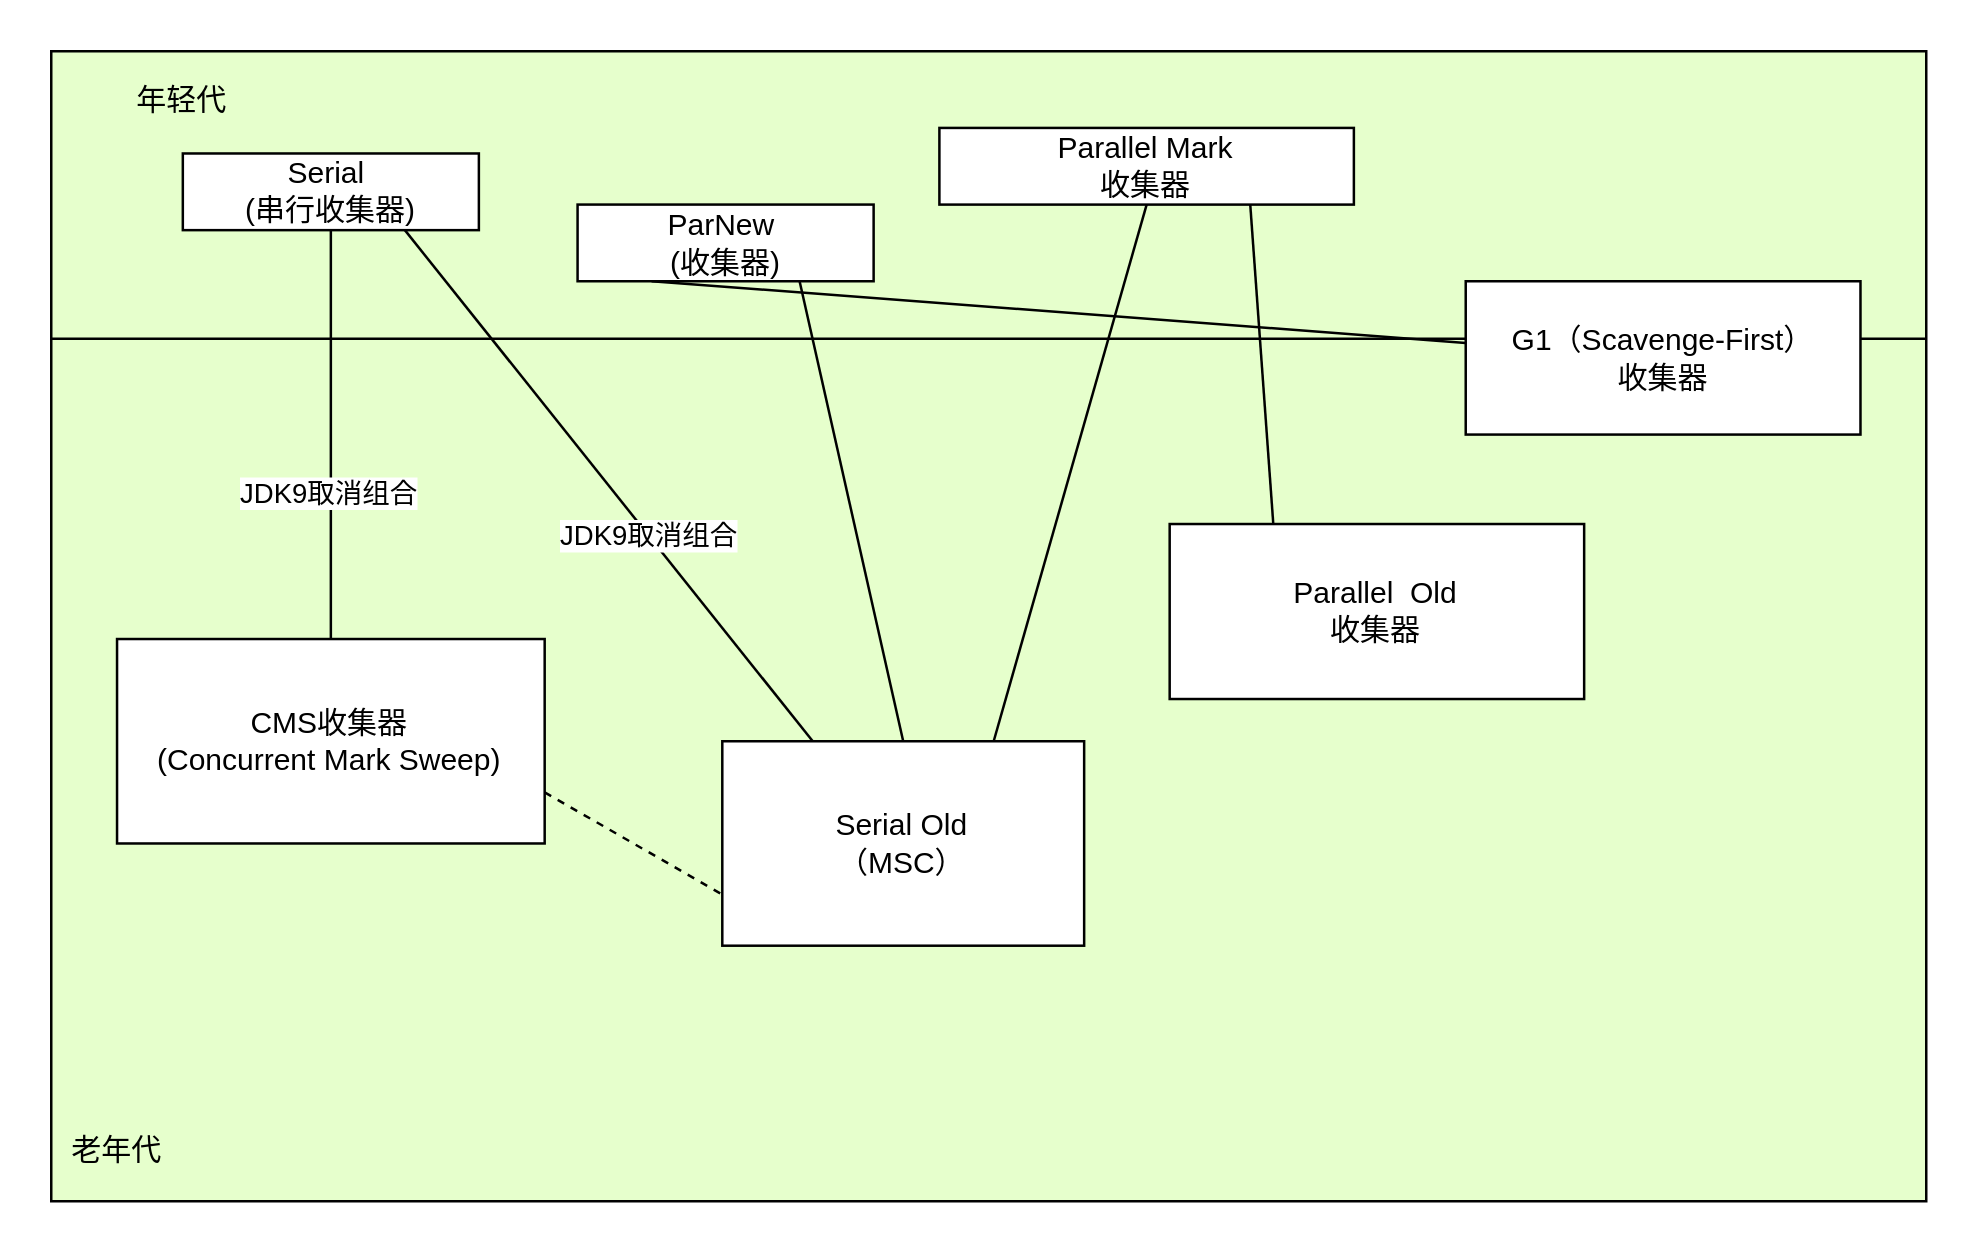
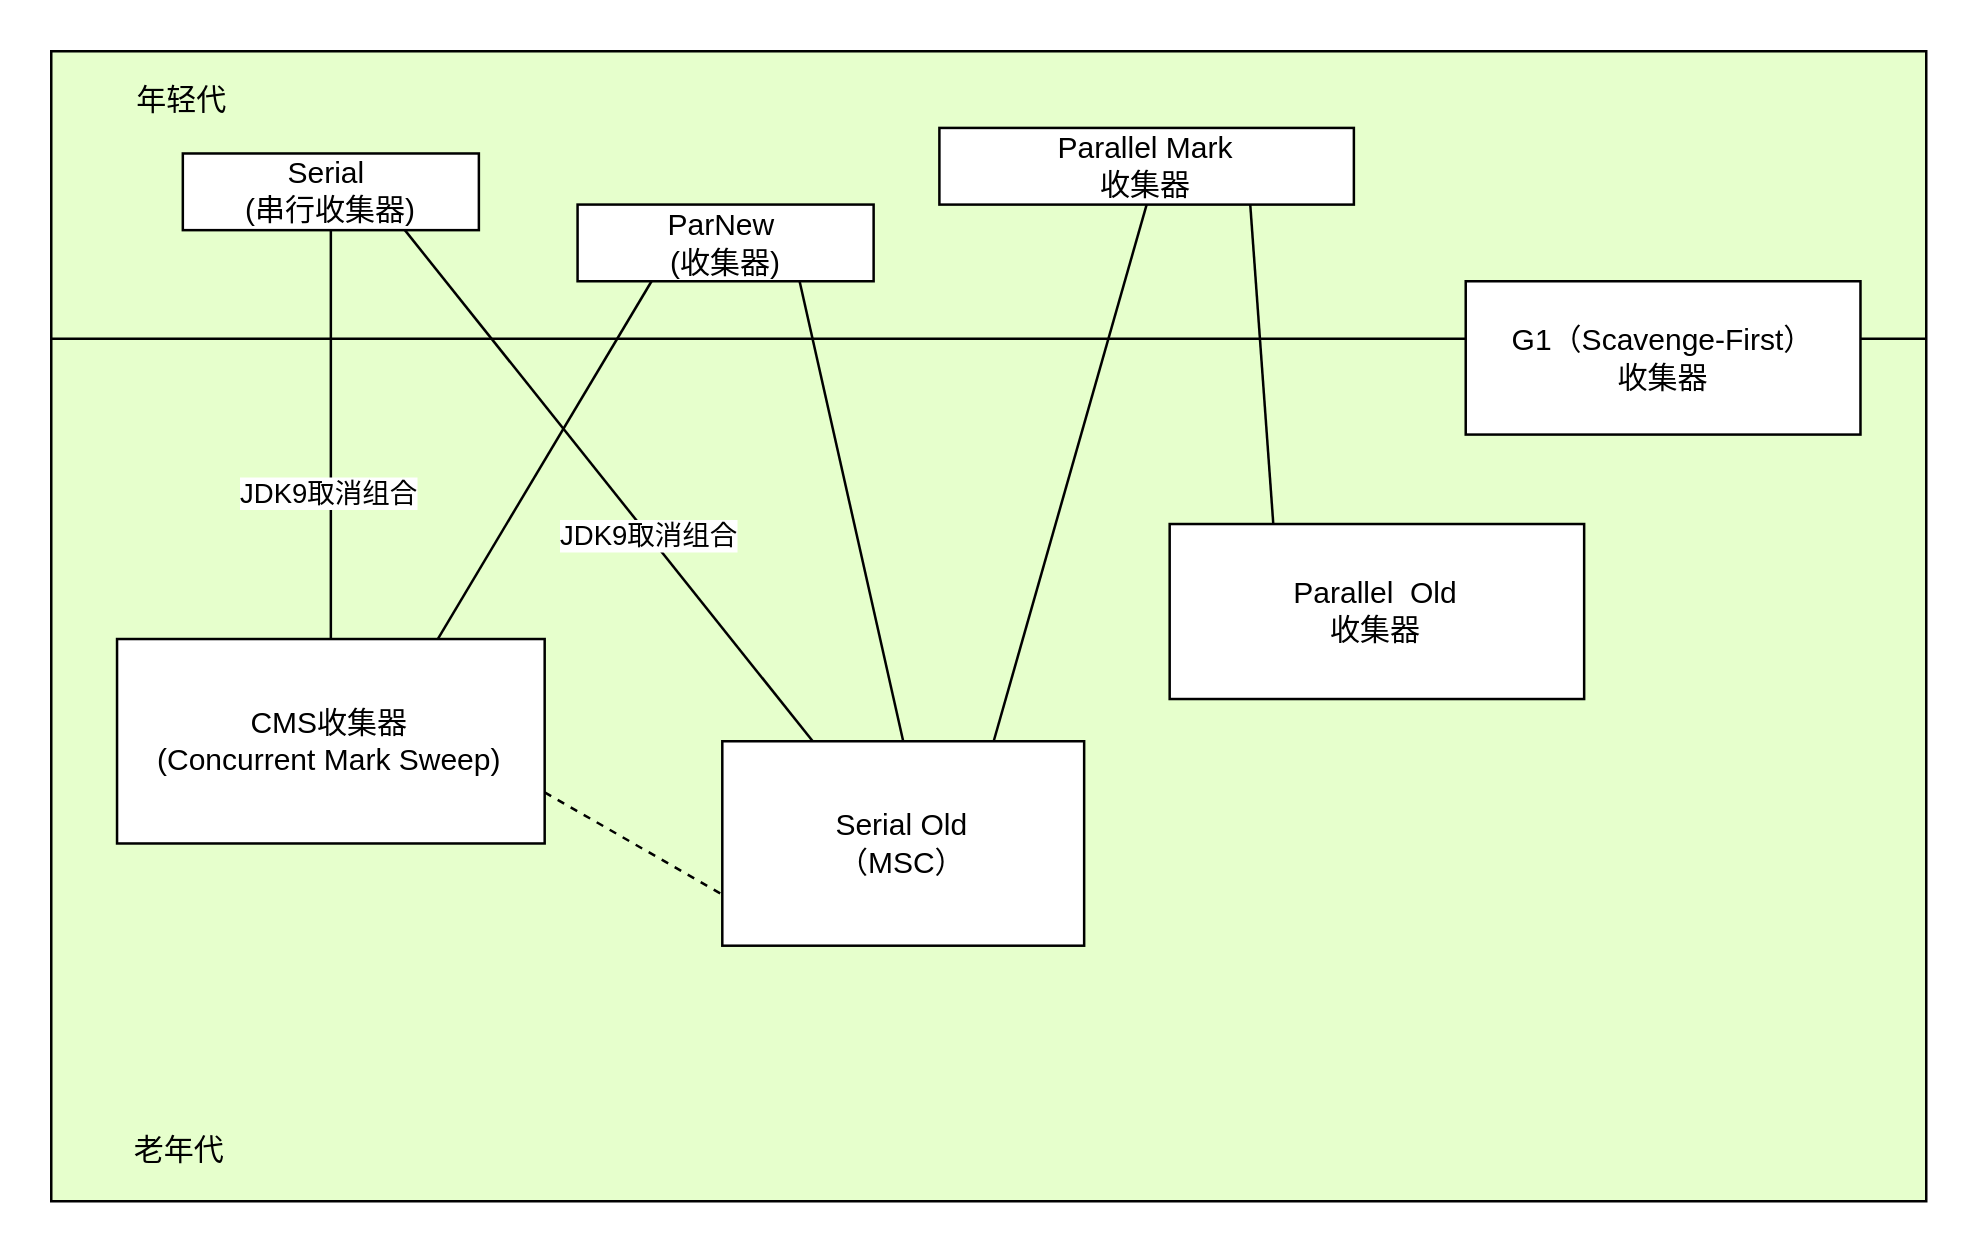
(958, 304) -> (499, 536)
(117, 1150) -> (180, 1150)
